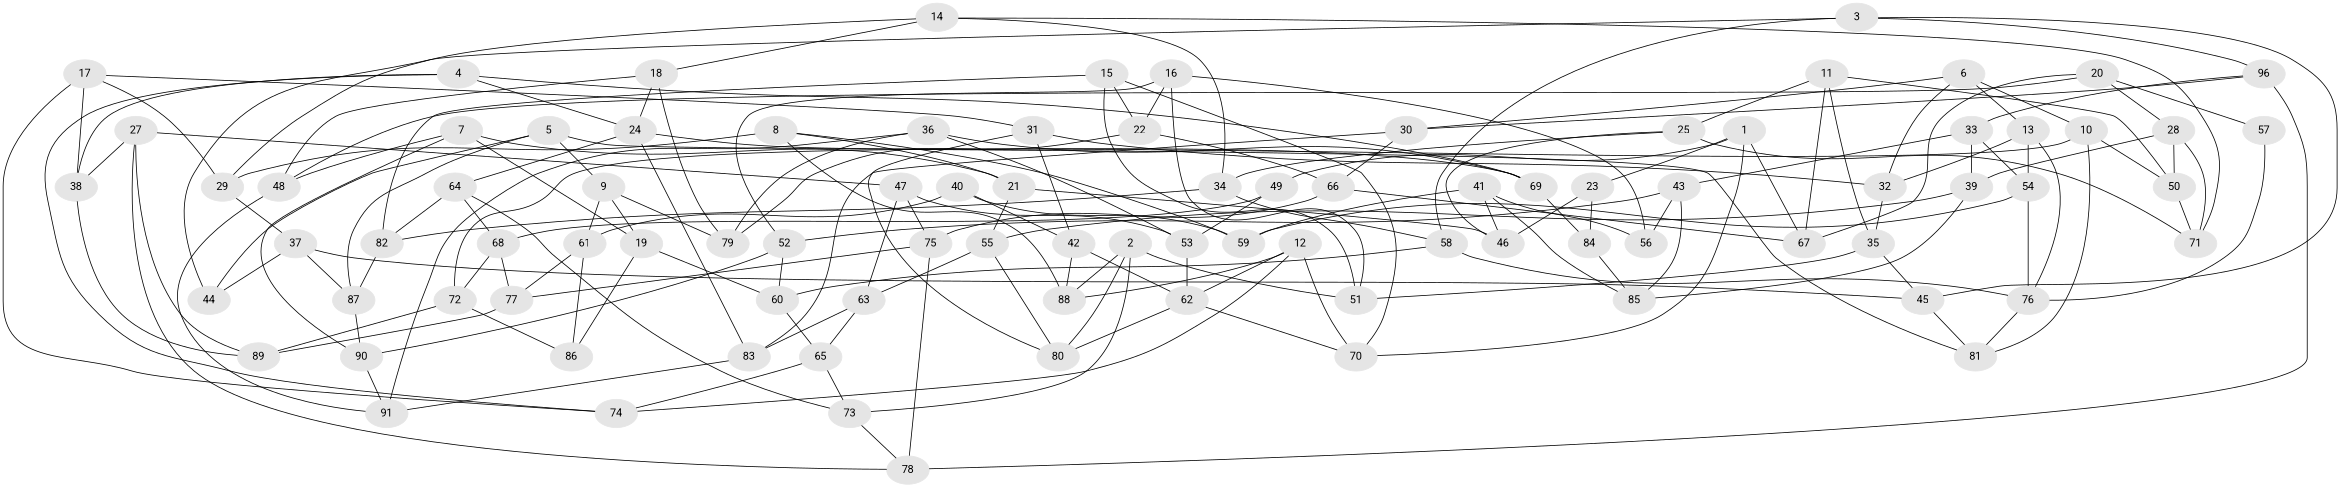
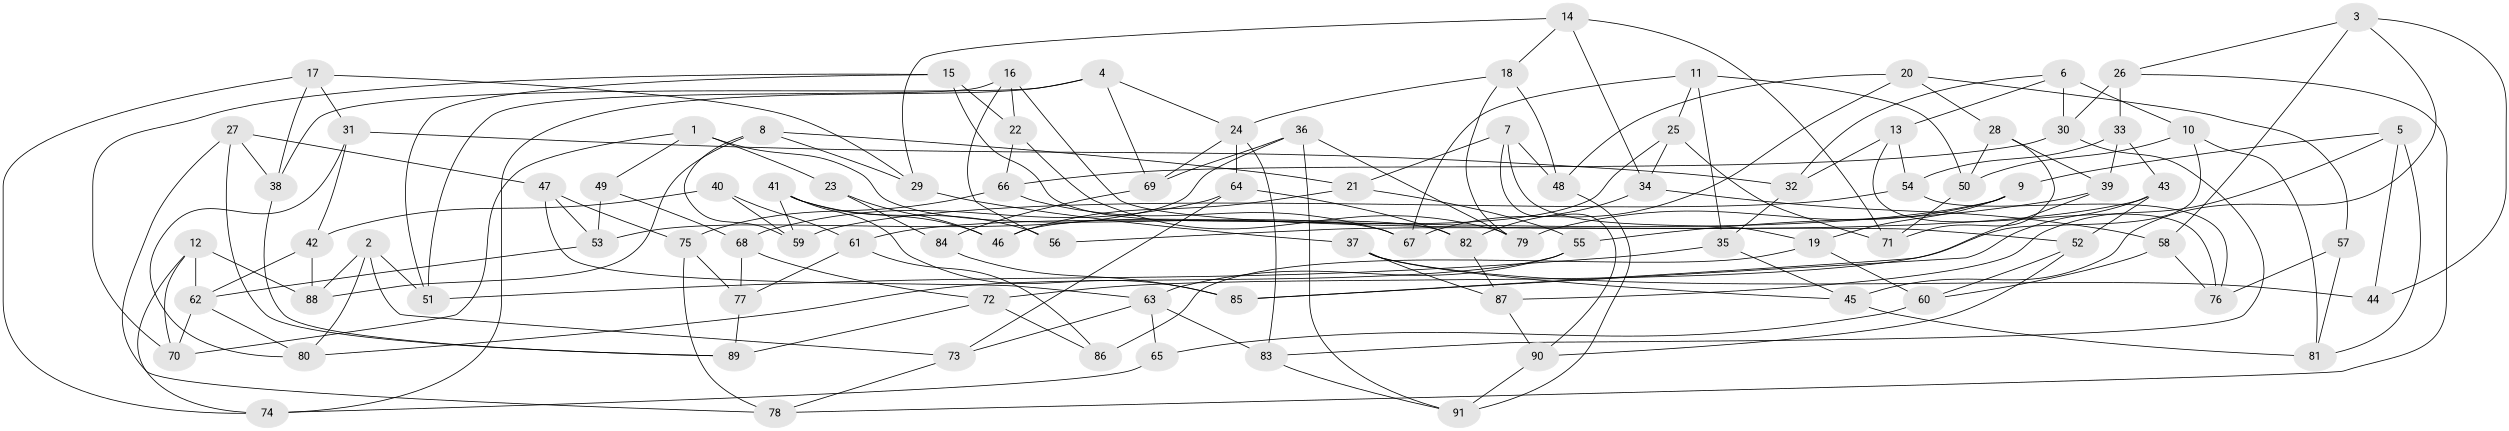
(2264, 74) -> (2120, 74)
(2002, 329) -> (2329, 300)
(835, 385) -> (1056, 327)
